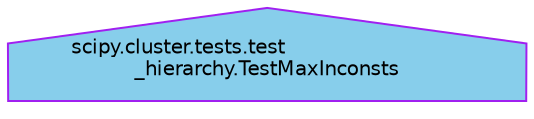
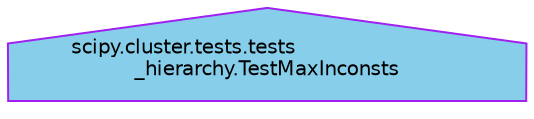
(267, 59) -> (267, 59)
